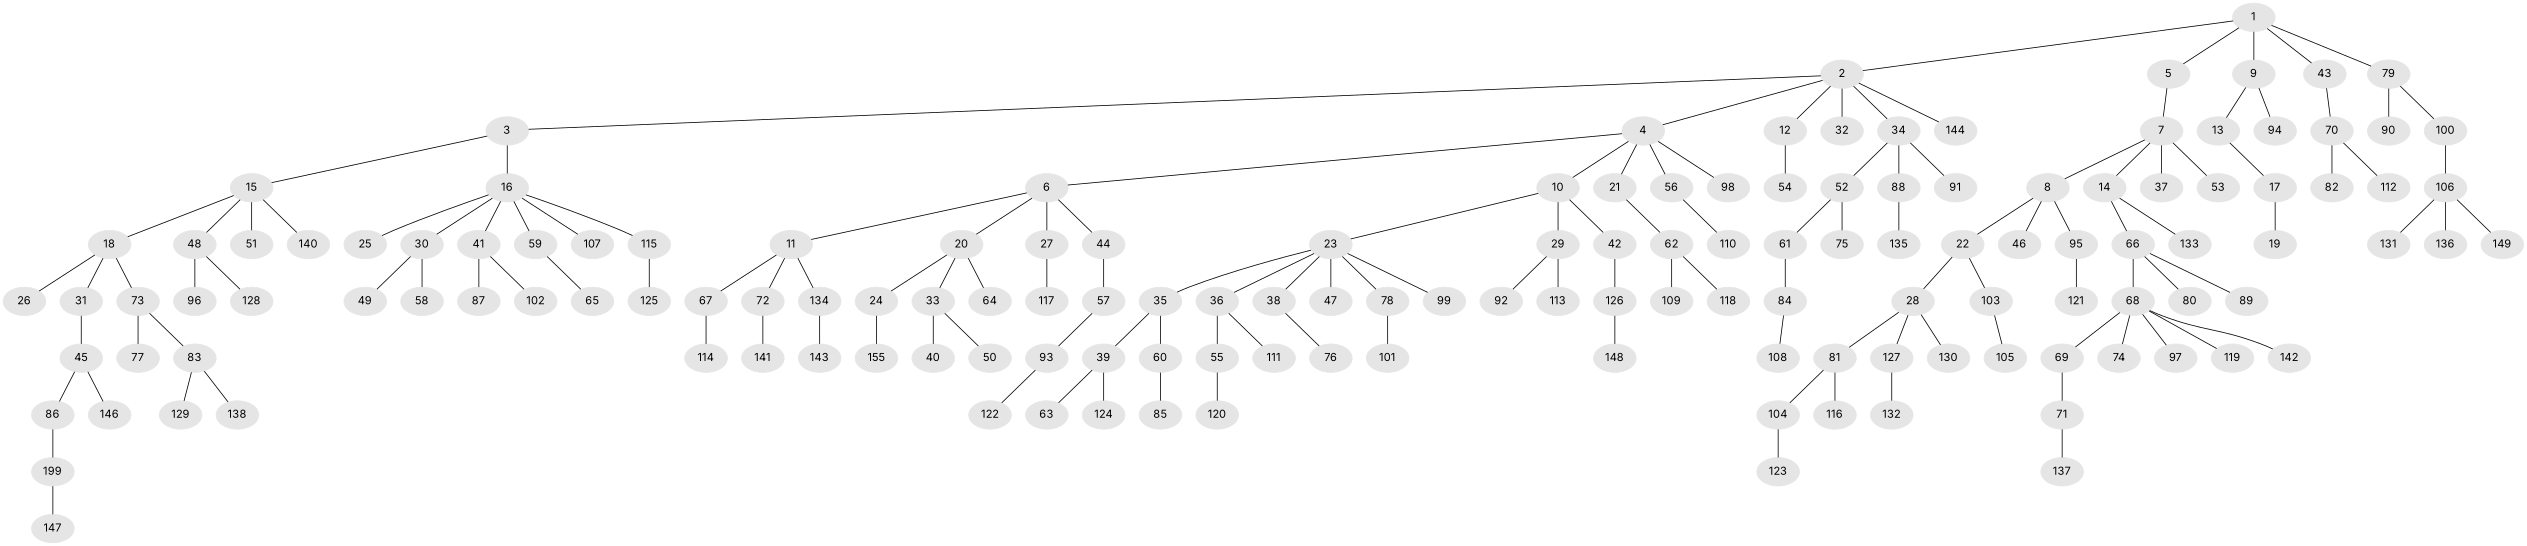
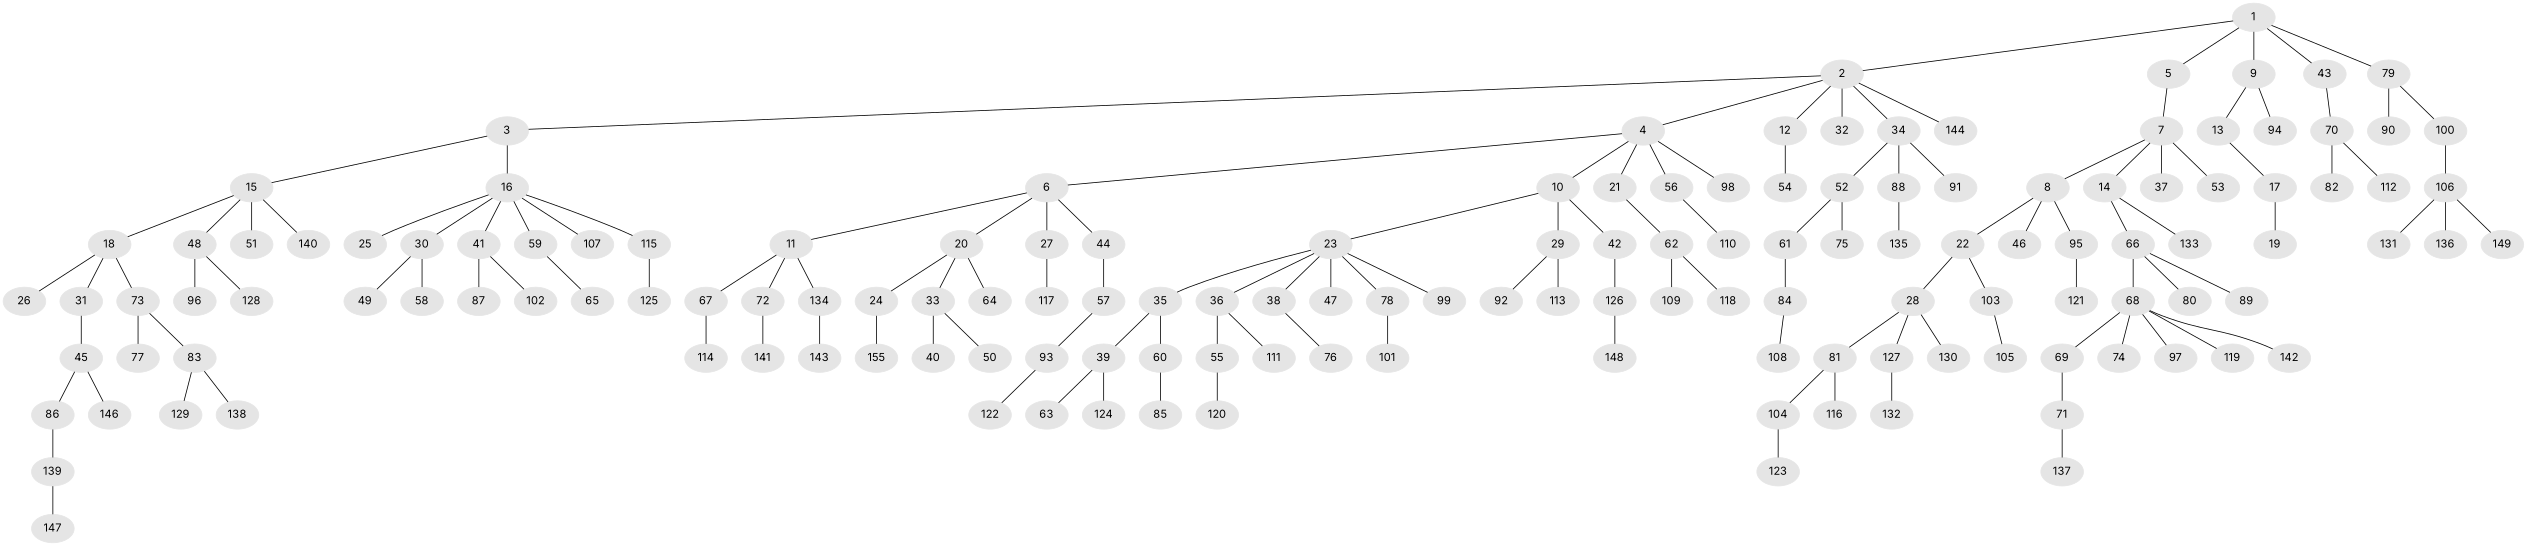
(53, 472) -> (53, 472)
